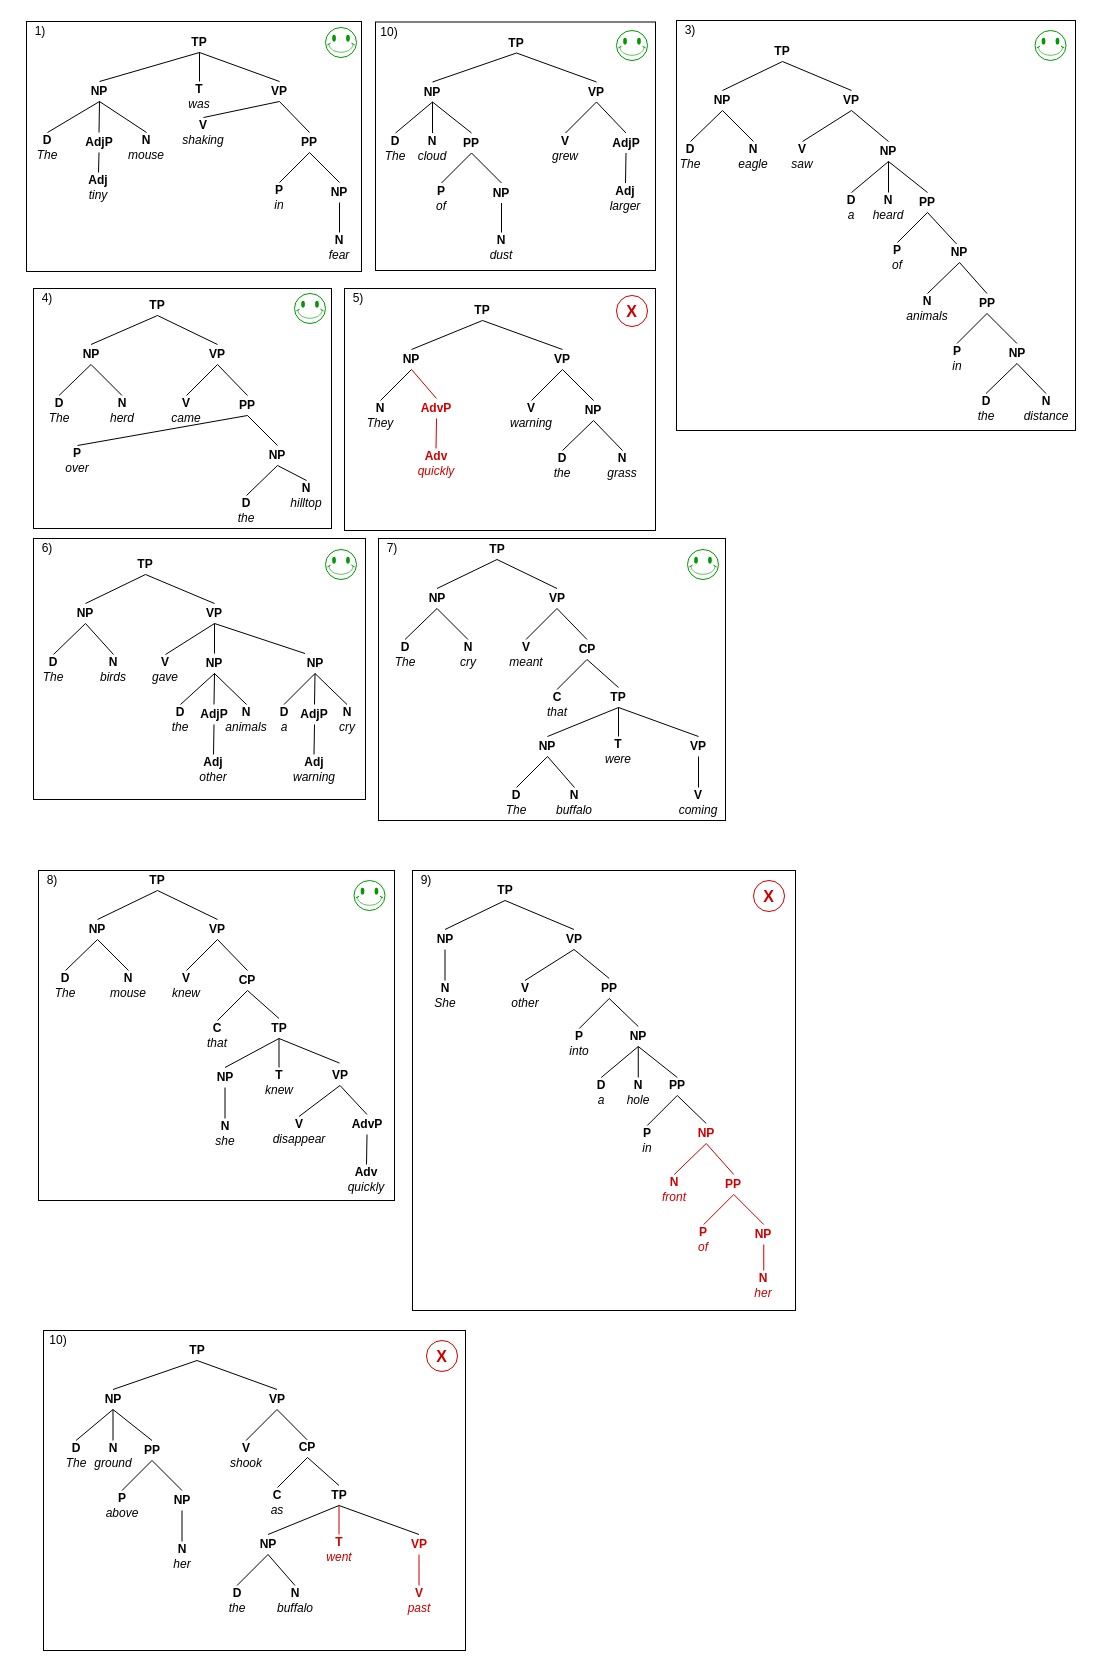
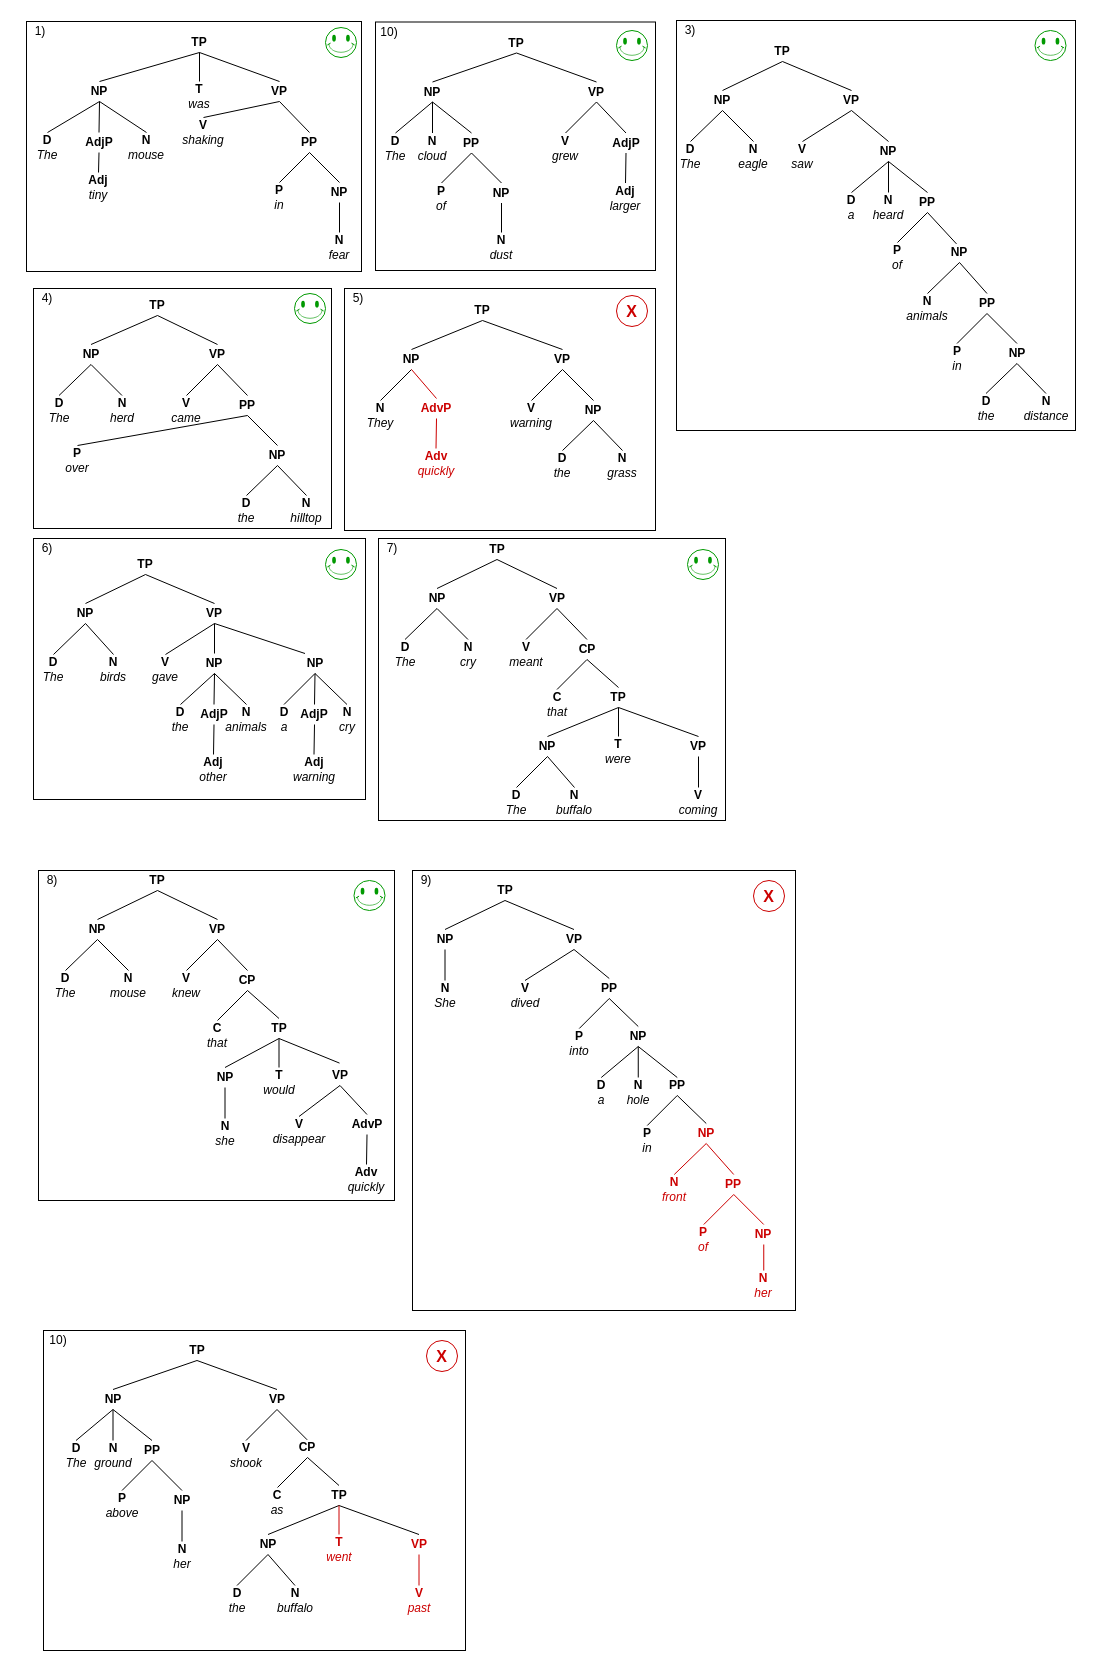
(307, 496) -> (307, 511)
(526, 996) -> (526, 996)
(280, 1083) -> (280, 1083)
